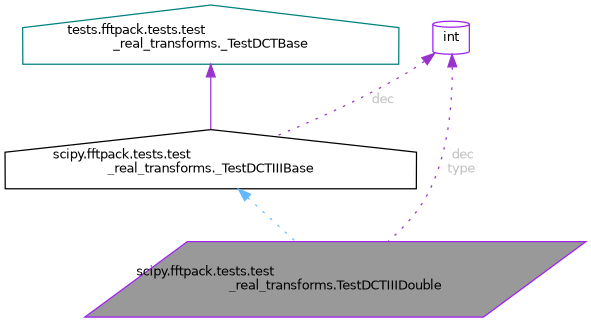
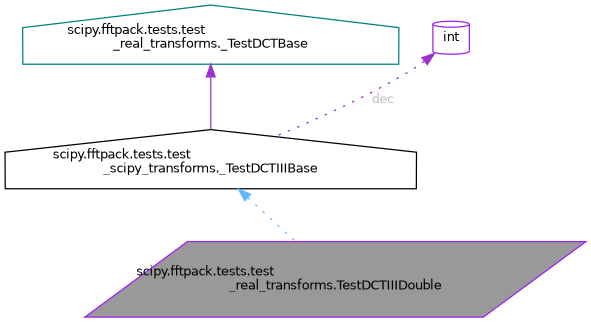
(211, 38) -> (211, 38)
(211, 162) -> (211, 162)
(440, 162) -> none
